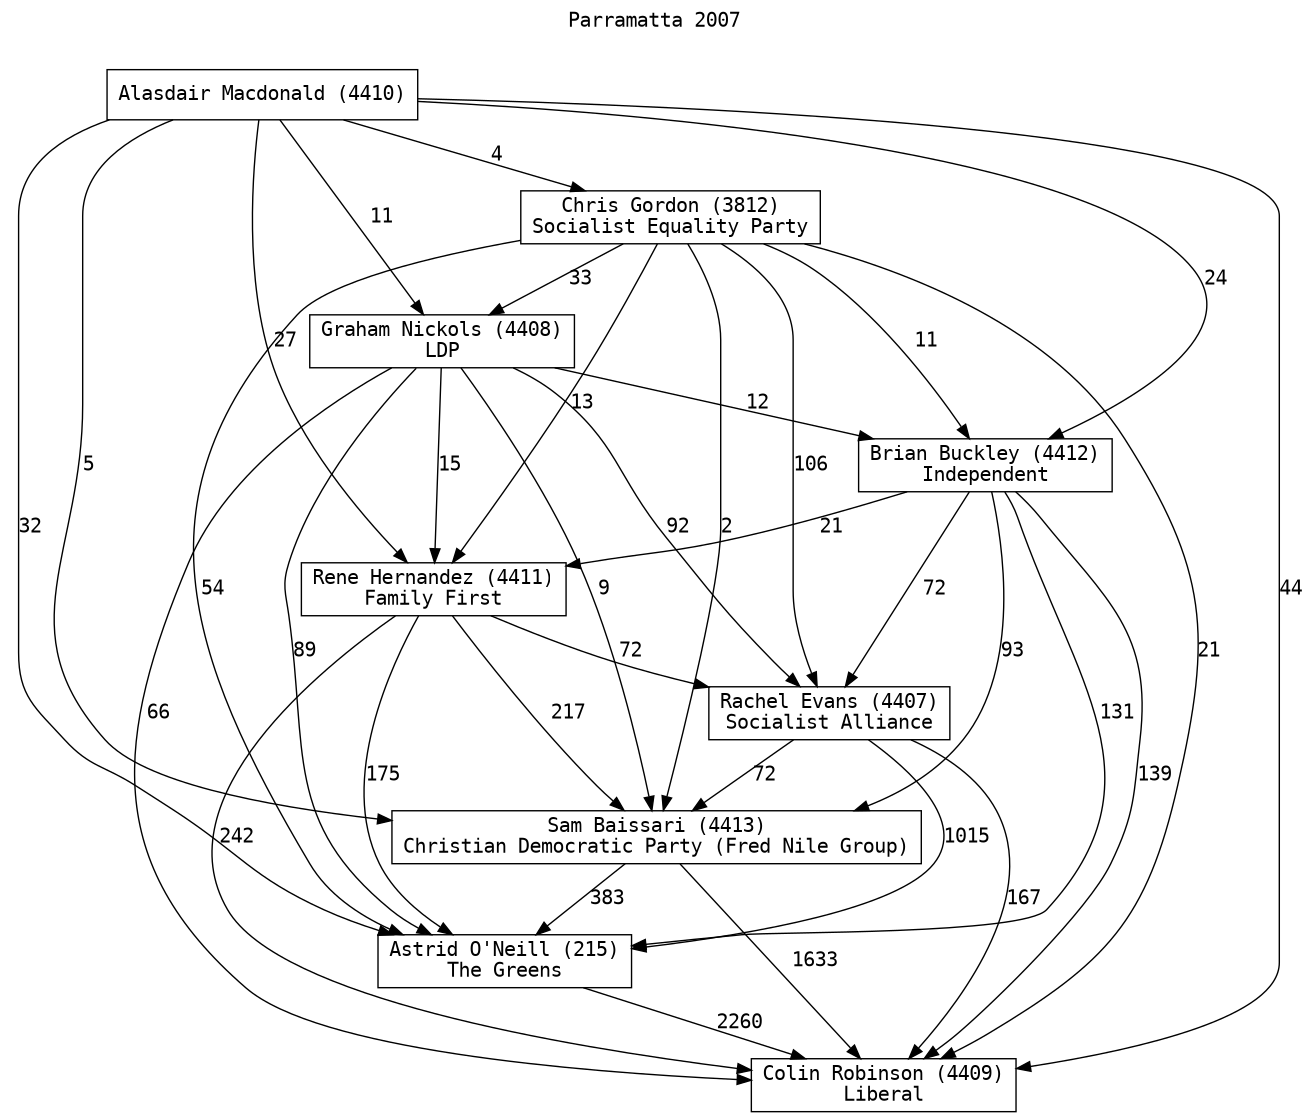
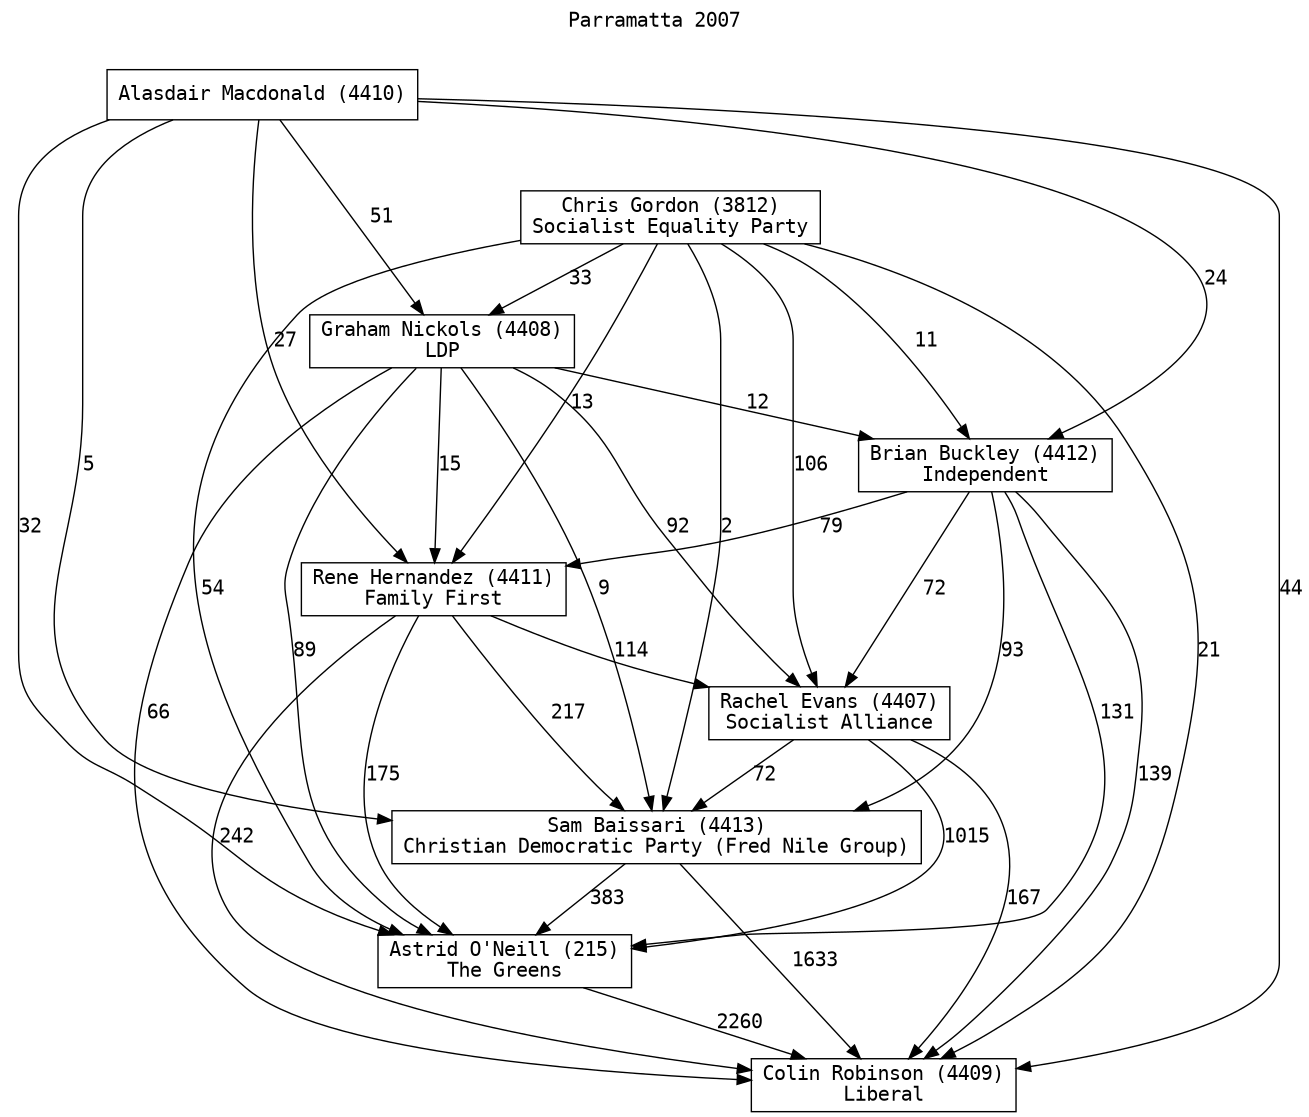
(457, 153) -> none
(381, 217) -> (381, 217)
(831, 527) -> (831, 527)
(631, 651) -> (631, 651)
